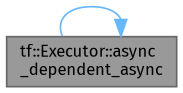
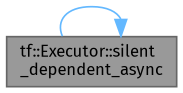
(92, 62) -> (92, 62)
